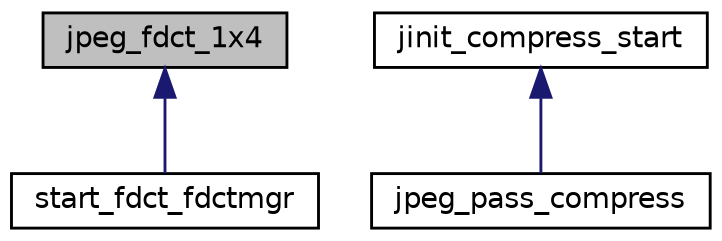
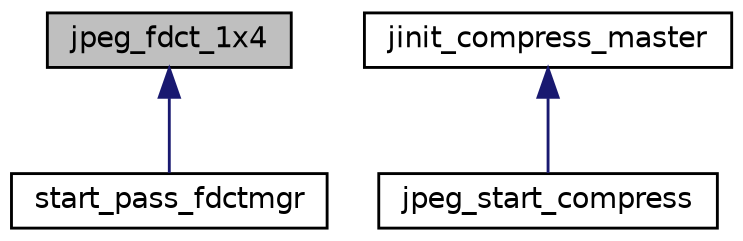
(541, 40) -> (548, 40)
(165, 201) -> (169, 201)
(541, 201) -> (548, 201)
